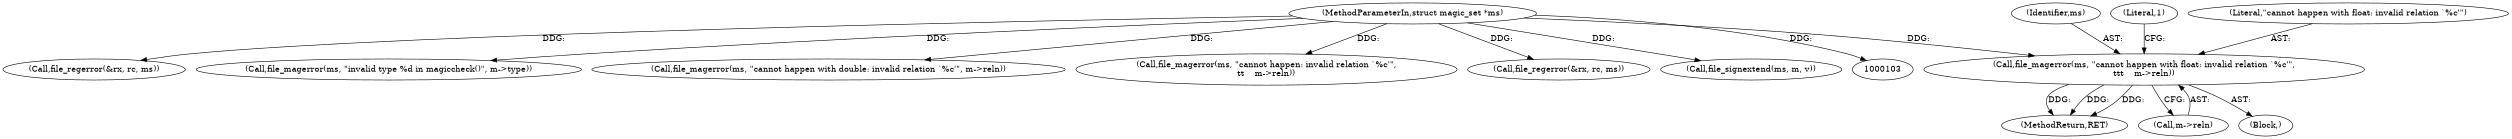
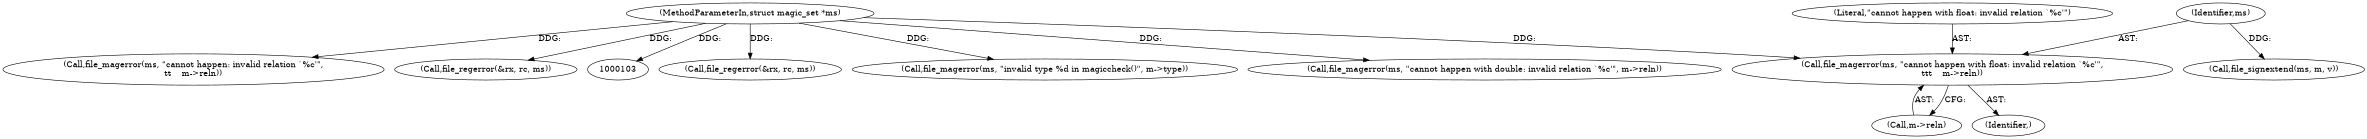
(2144, 13) -> none
(1581, 41) -> (2245, 39)
(2065, 126) -> none
(2266, 126) -> (2009, 126)
